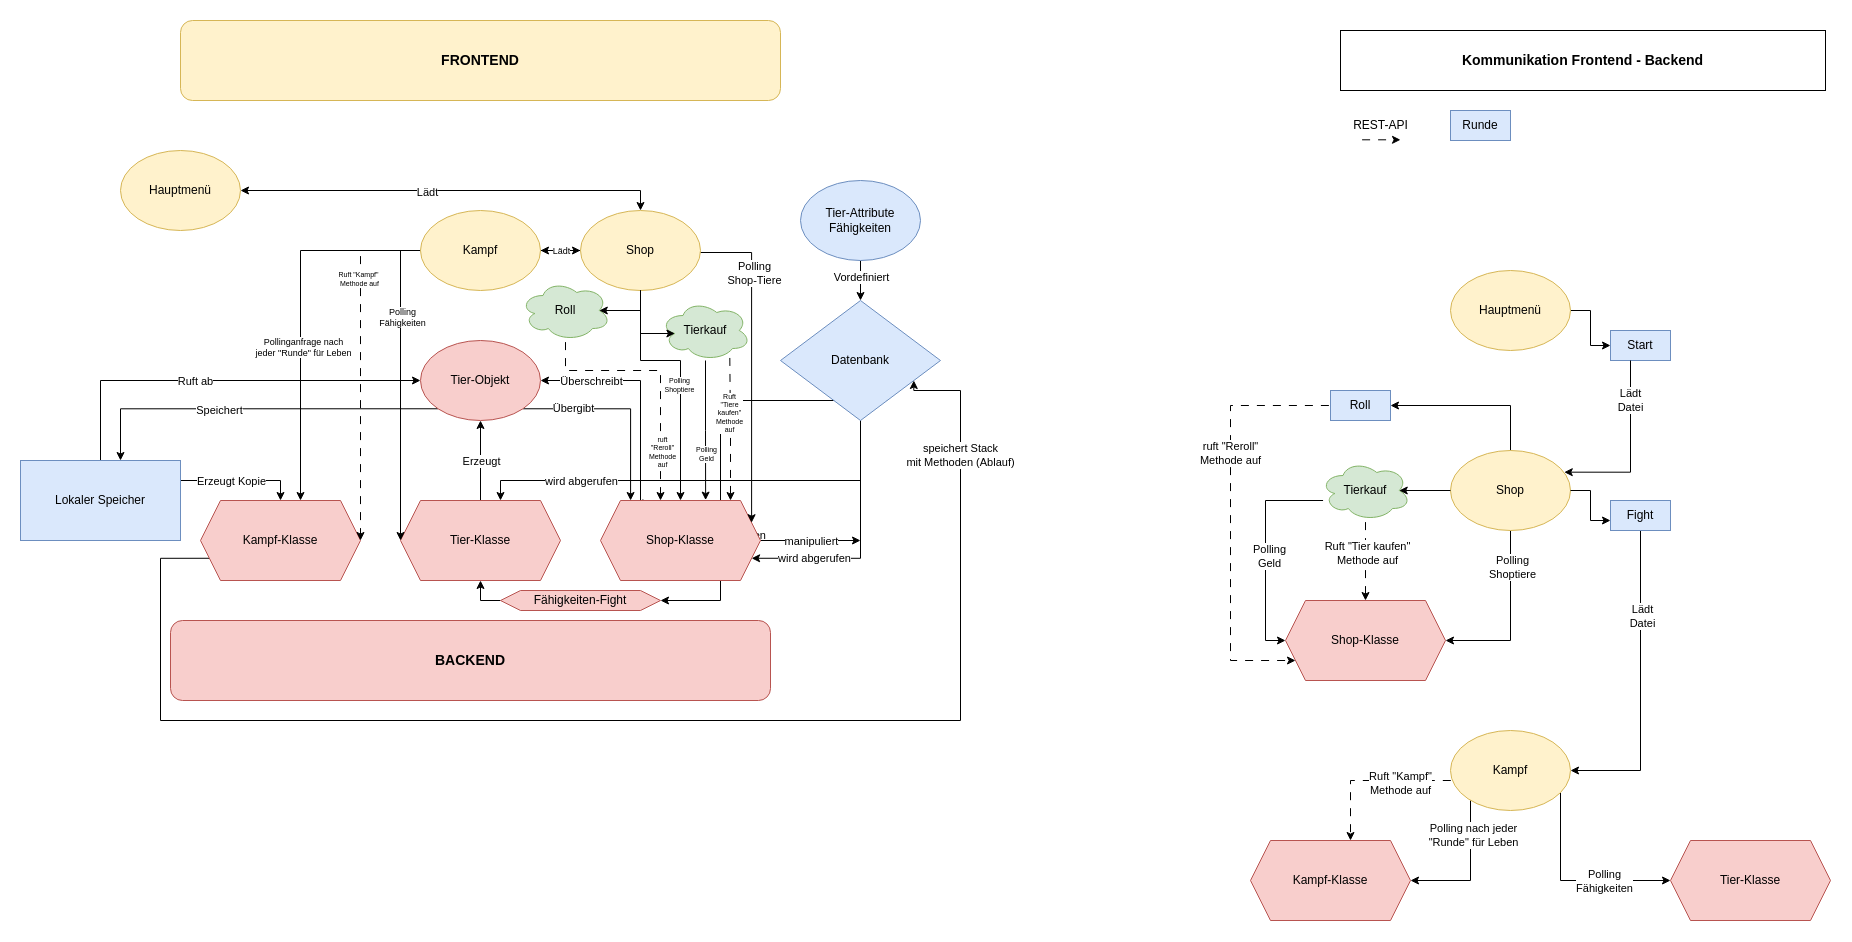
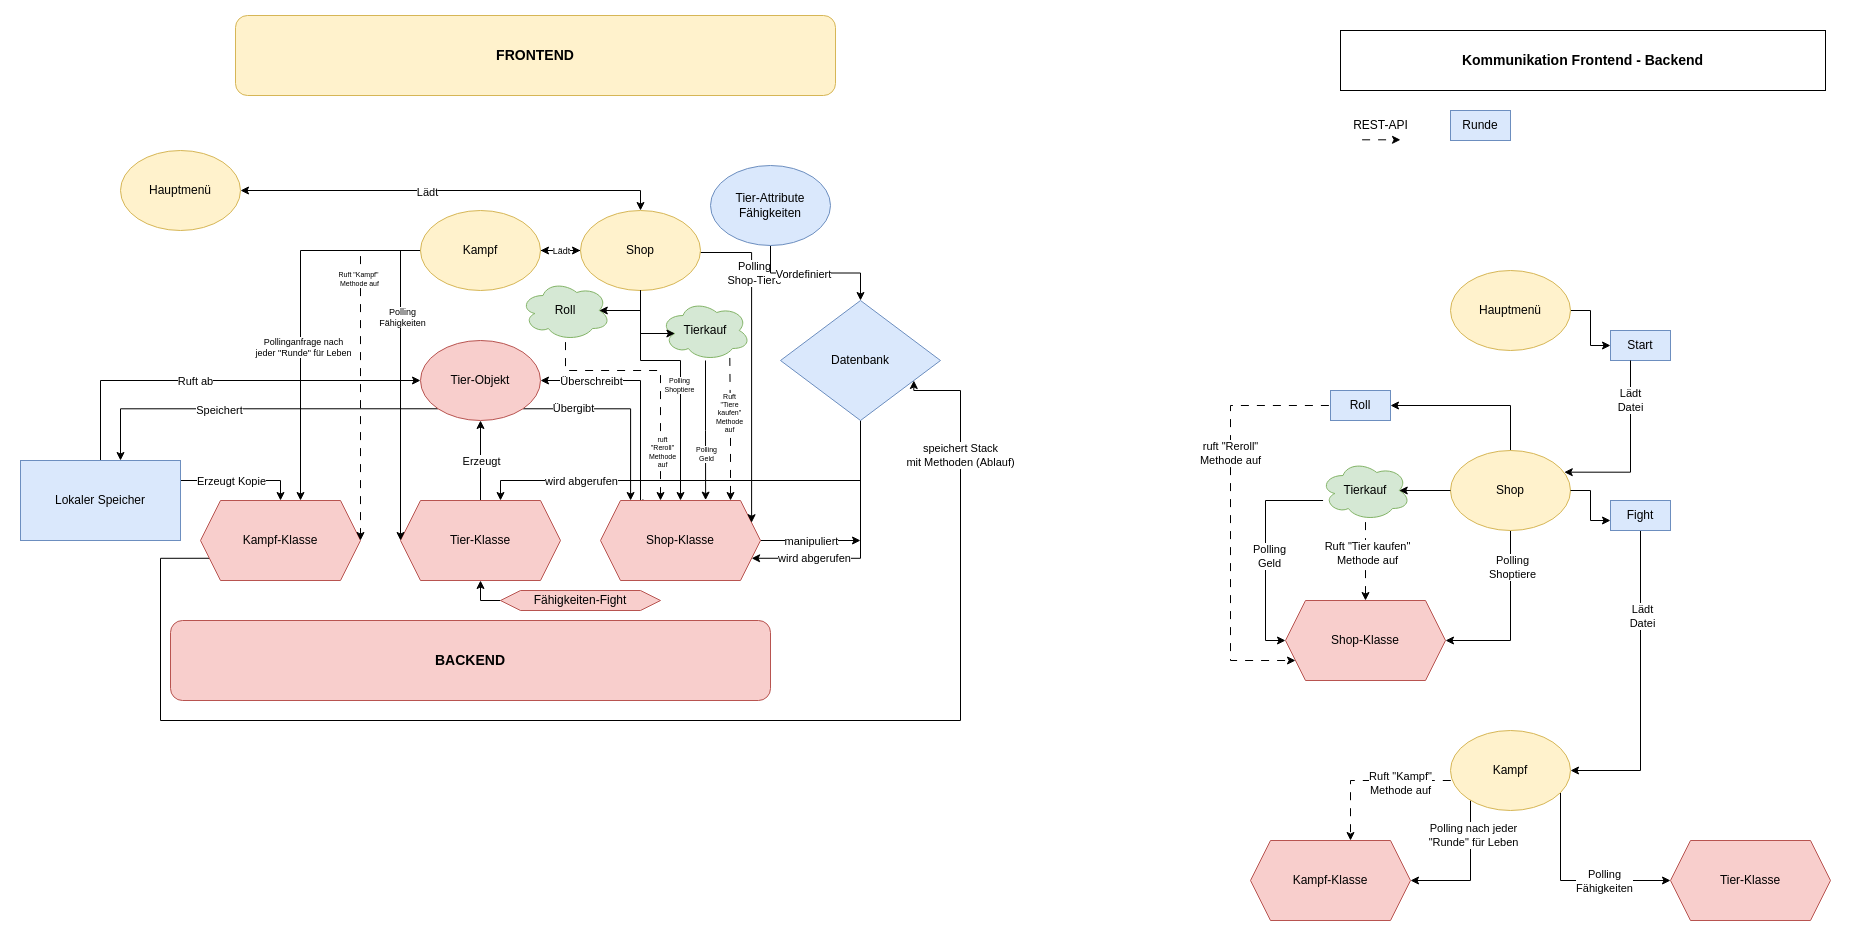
(481, 61) -> (536, 56)
(861, 221) -> (771, 206)
(788, 401) -> none
